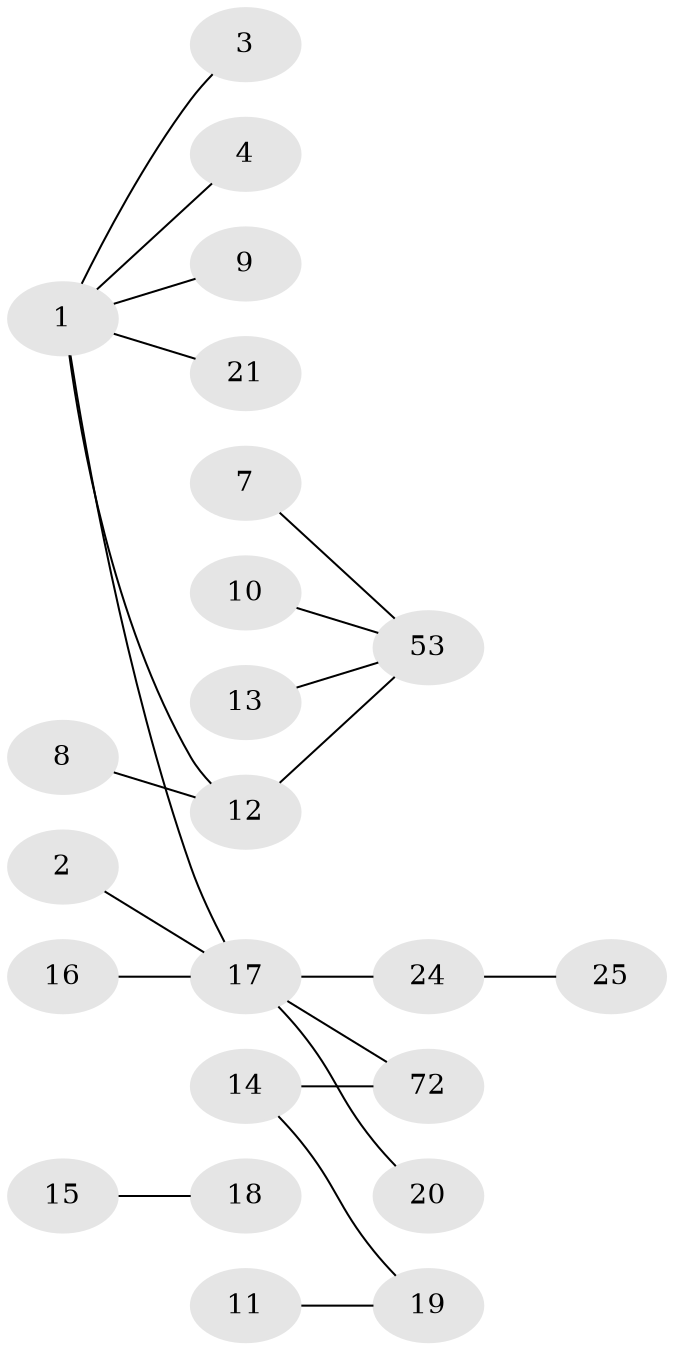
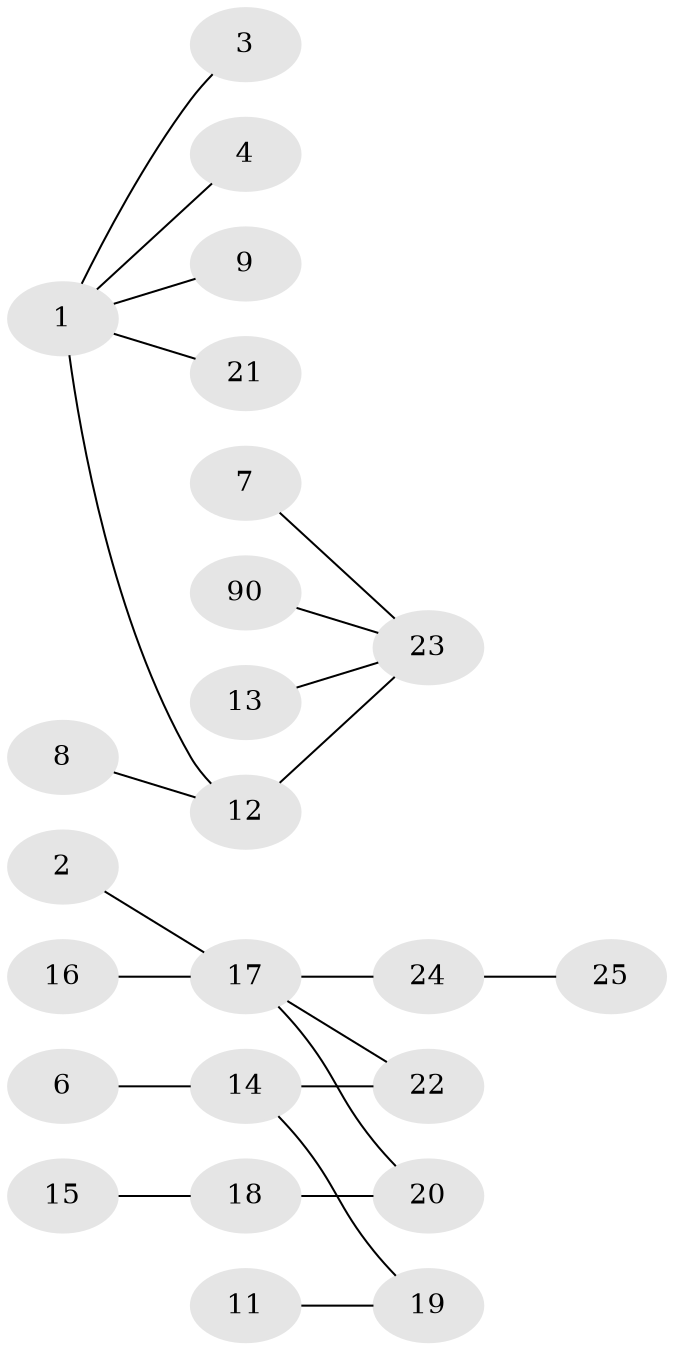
(246, 593) -> (246, 593)
(428, 648) -> (428, 648)
(133, 669) -> none
none -> (63, 1086)
(428, 1086) -> (428, 1086)
none -> (323, 1196)
